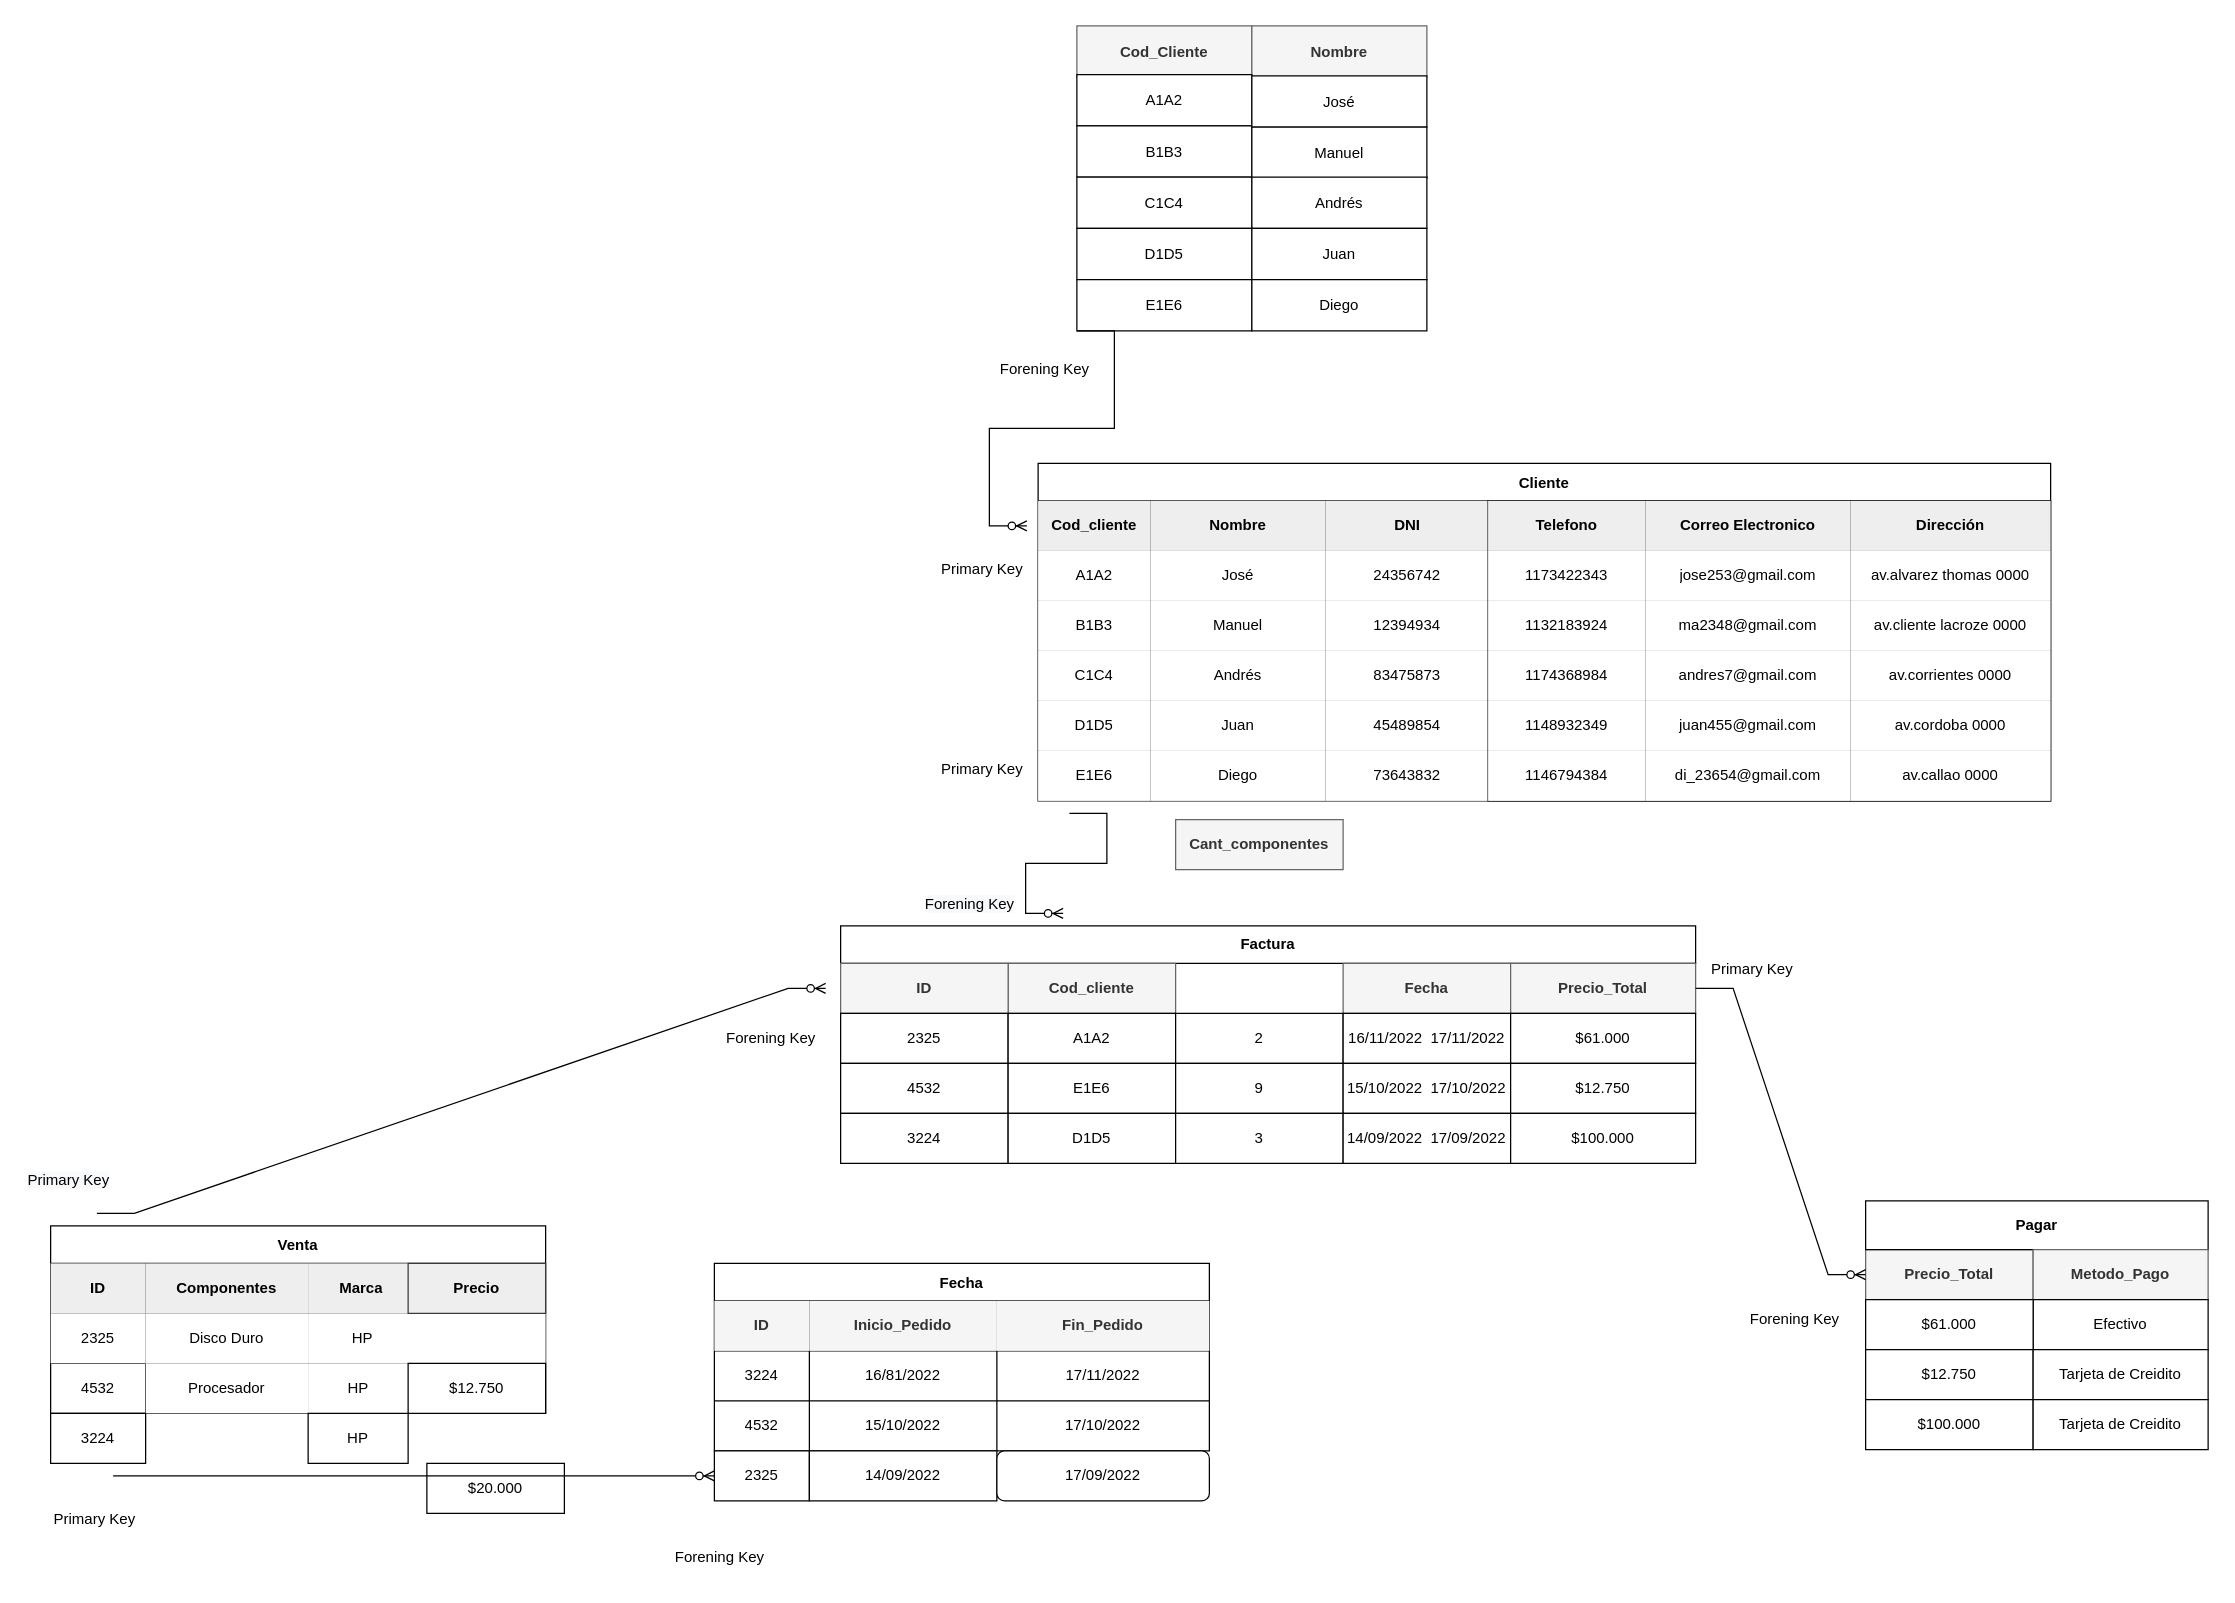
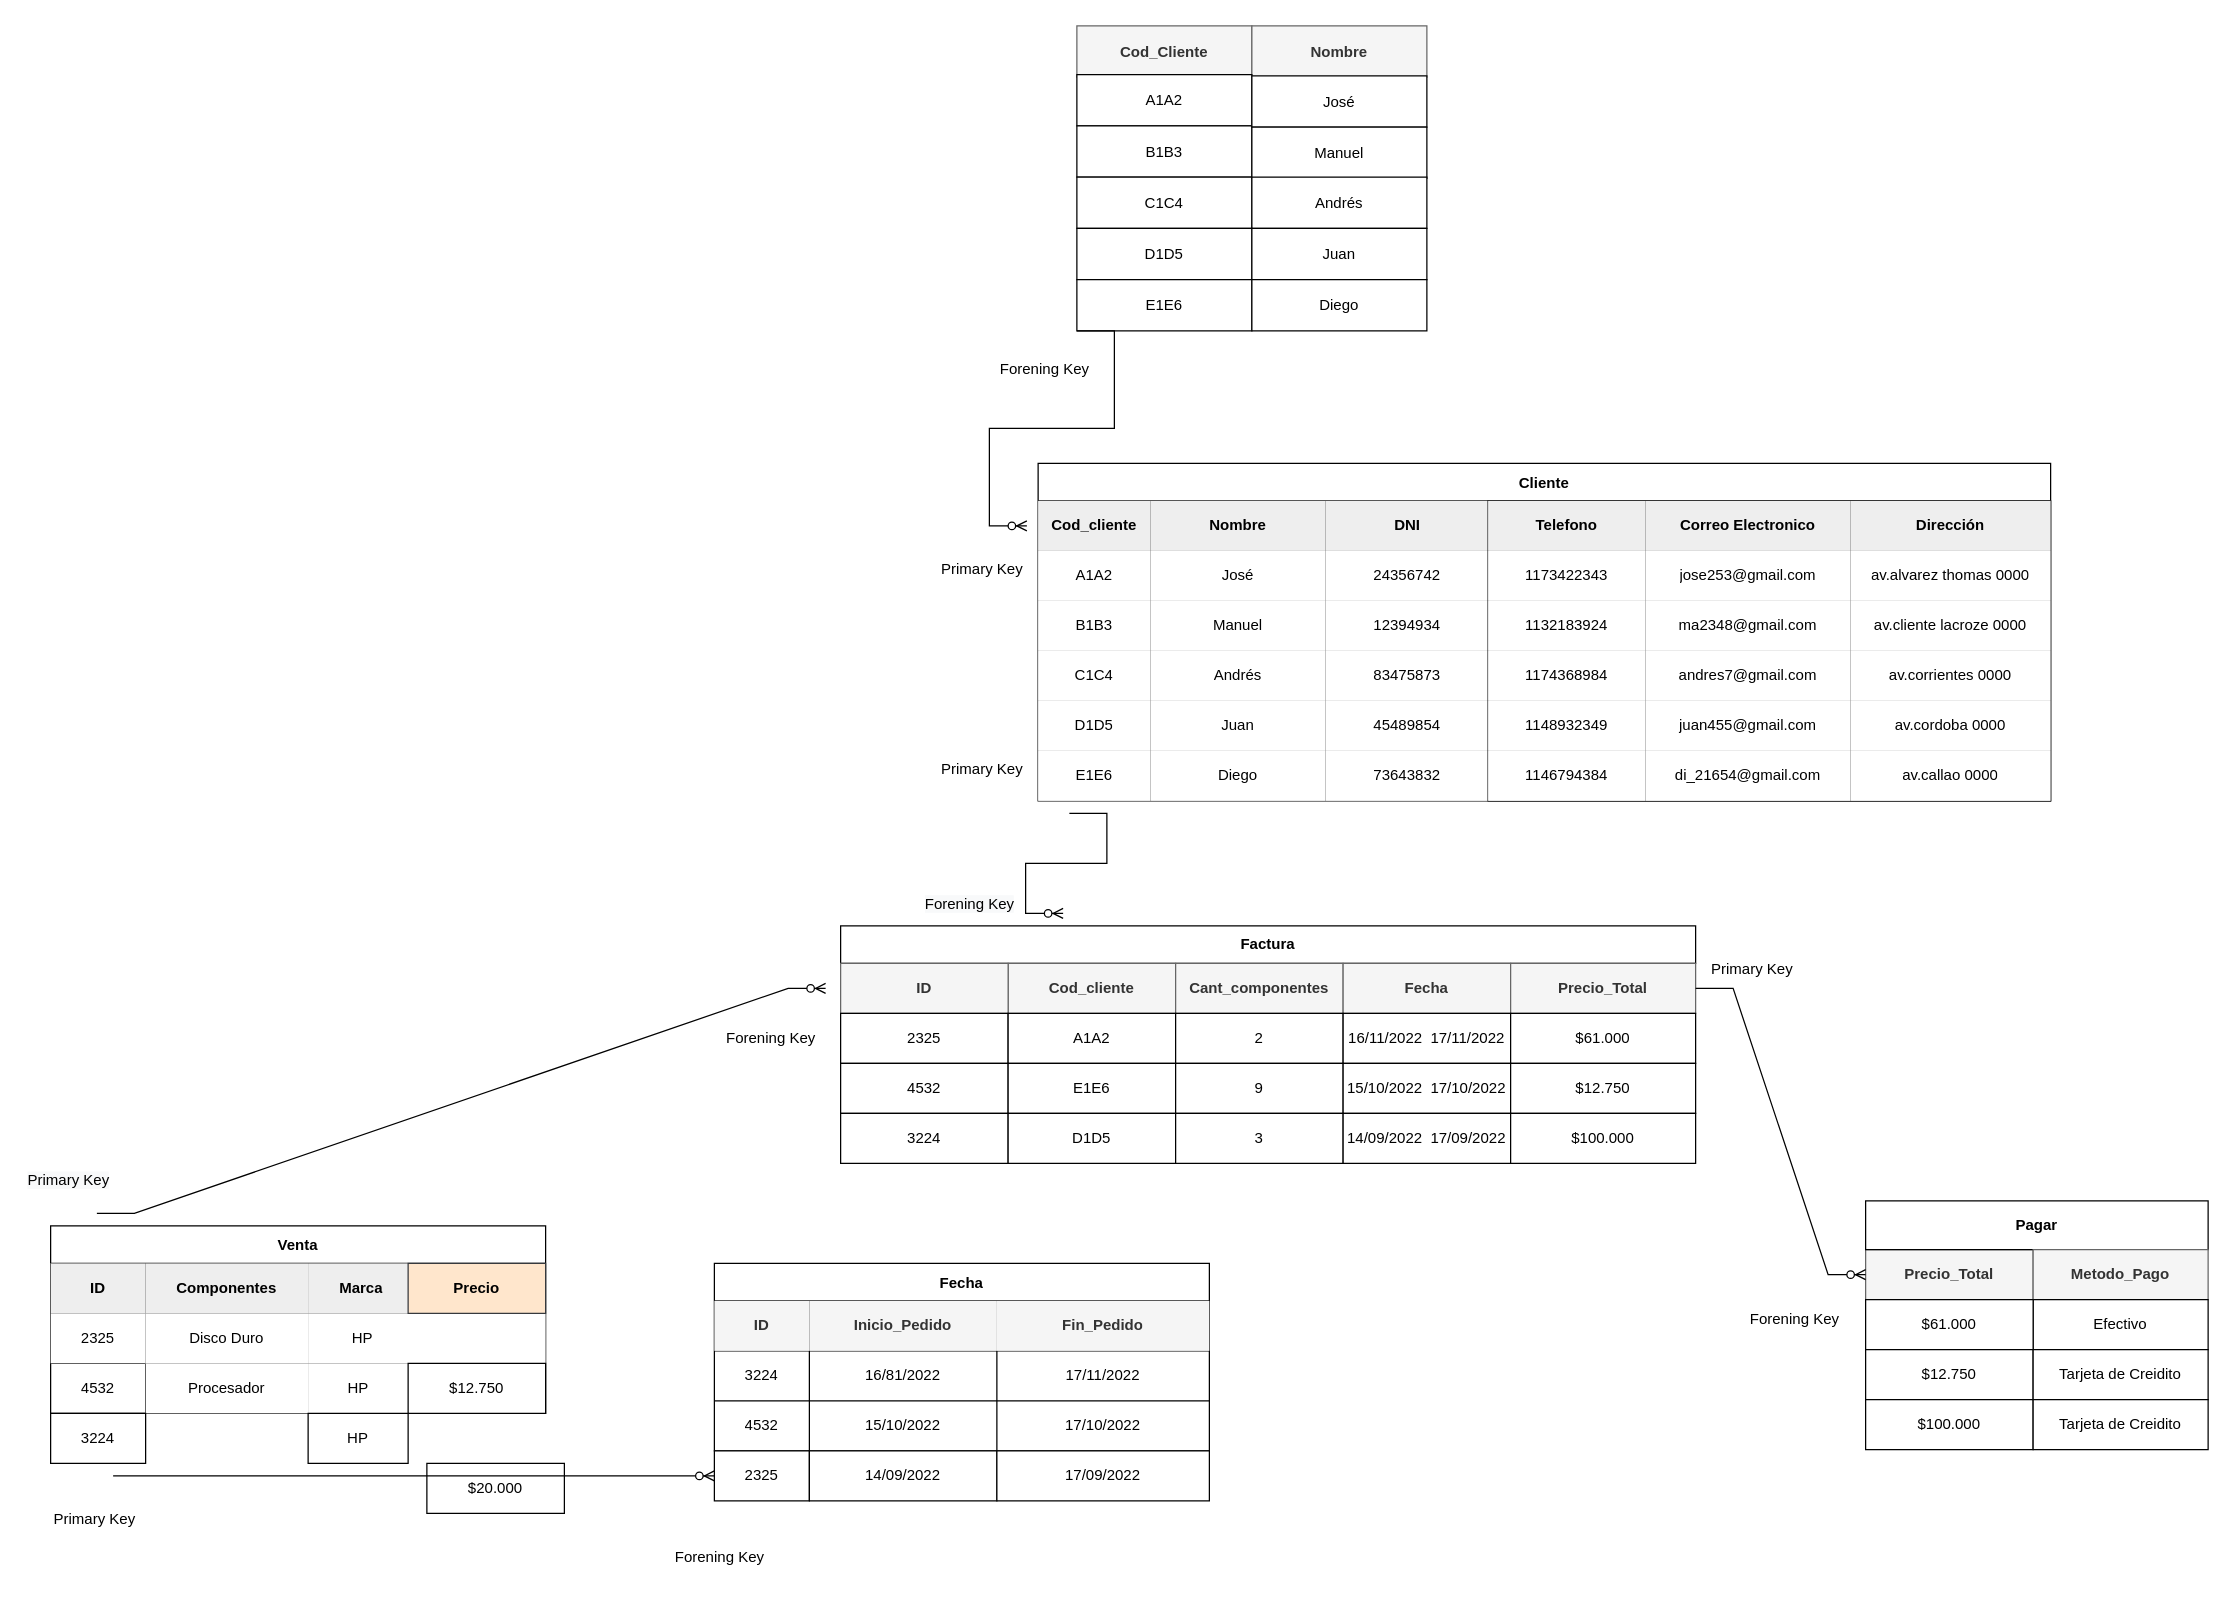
(1748, 776) -> (1748, 776)
(1259, 844) -> (1259, 988)
(477, 1288) -> (477, 1288)
(1103, 1476) -> (1103, 1476)
